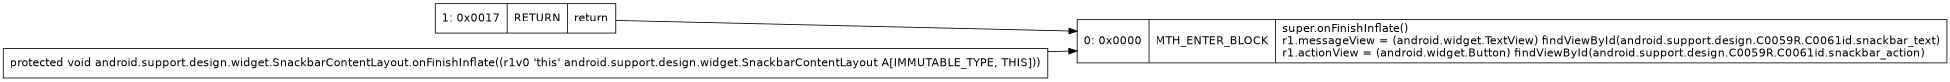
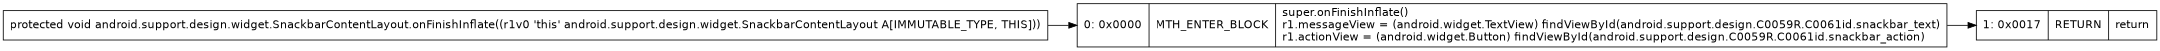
(842, 26) -> (1958, 25)
